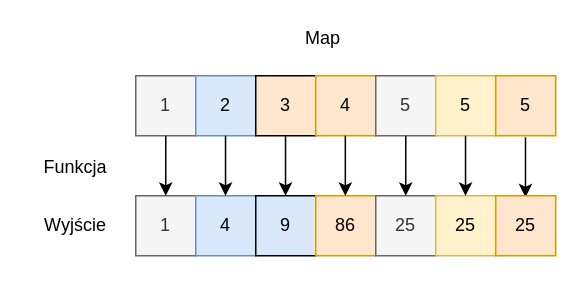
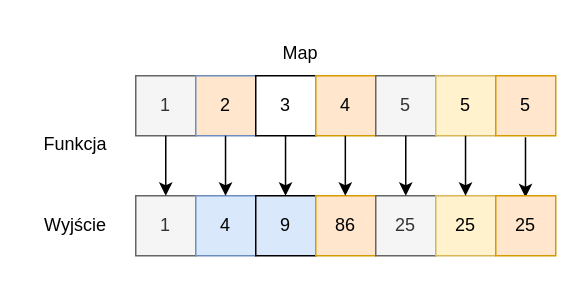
(323, 38) -> (301, 53)
(226, 106) -> (226, 106)
(286, 106) -> (286, 106)
(76, 167) -> (76, 145)
